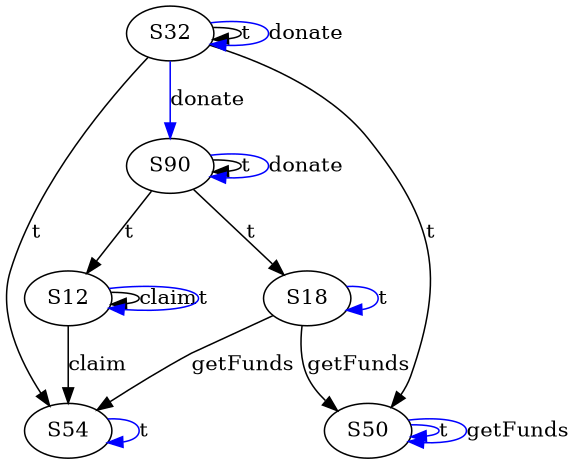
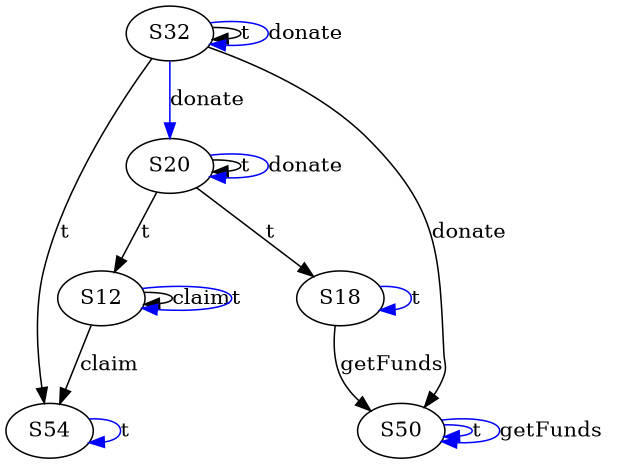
(170, 166) -> (170, 166)
(431, 232) -> (469, 232)
(189, 354) -> none
